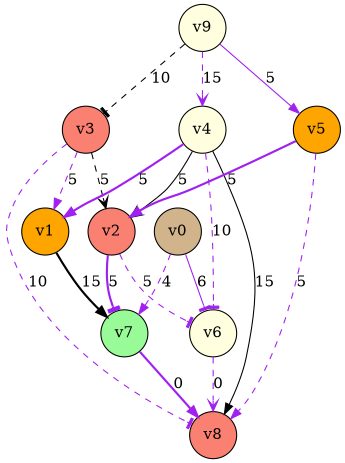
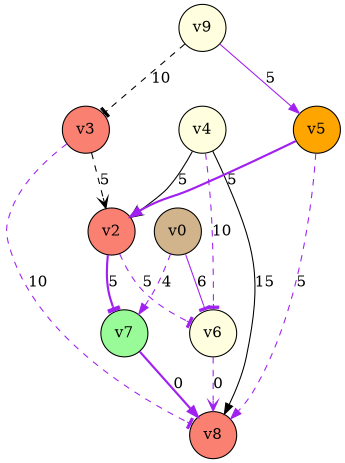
(202, 73) -> none
(45, 232) -> none
